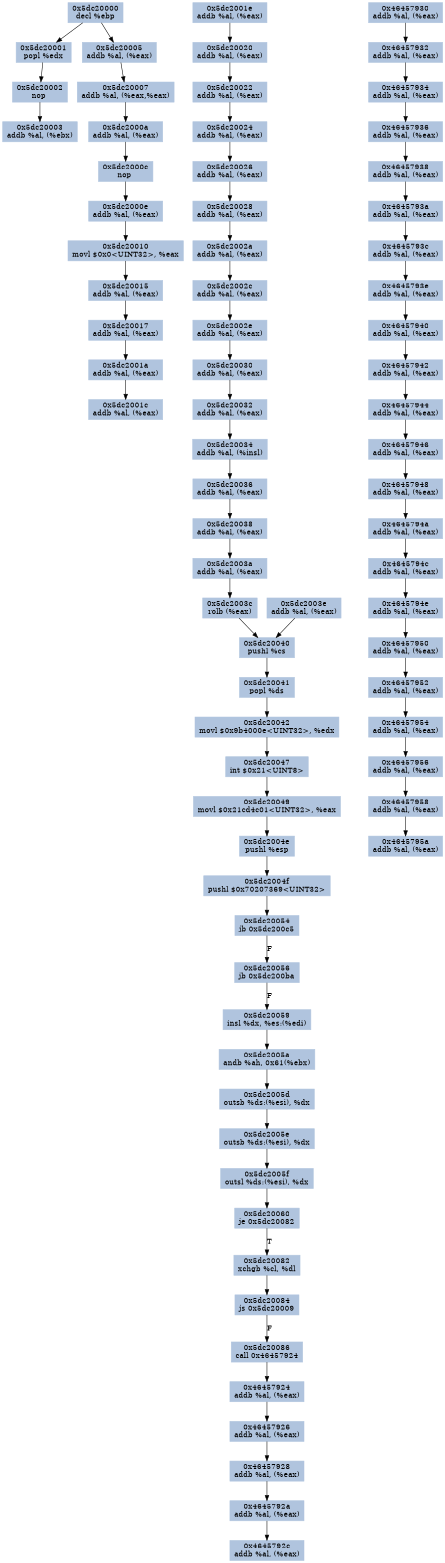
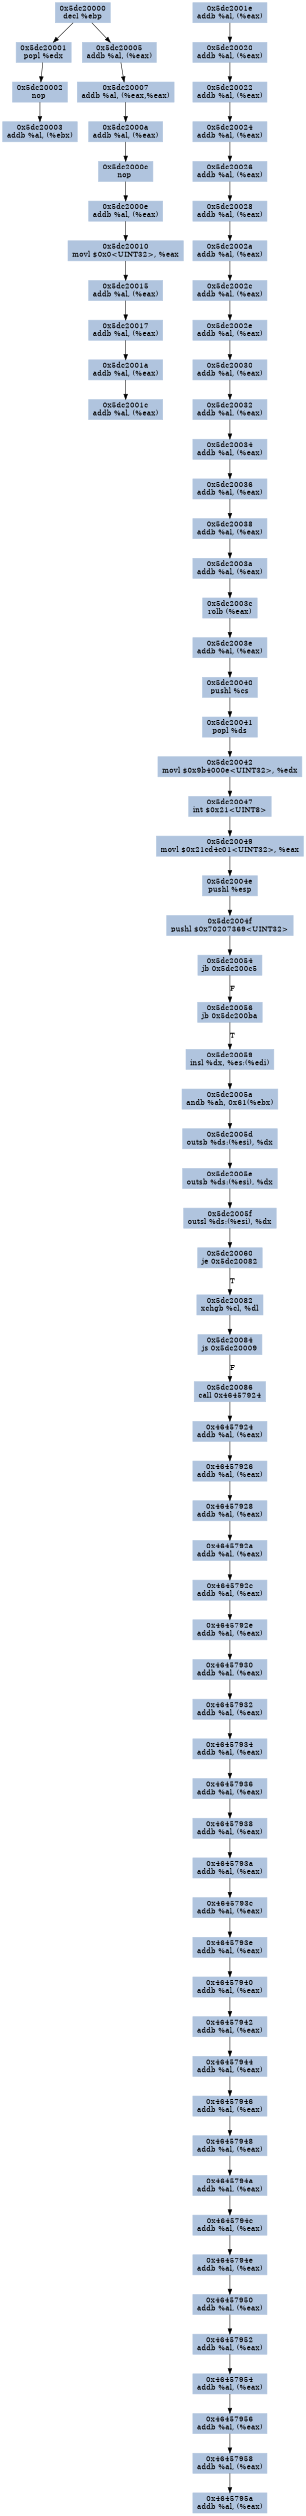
(230, 449) -> (230, 449)
(247, 626) -> (230, 625)
(270, 996) -> (233, 1036)
none -> (230, 1630)
